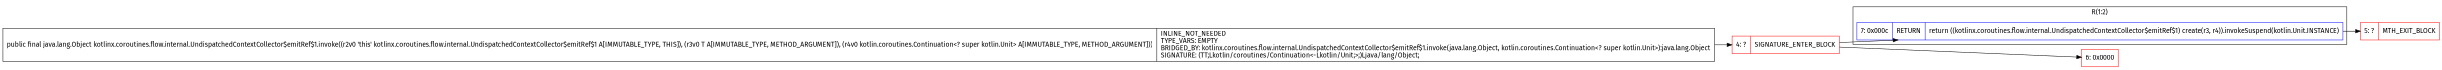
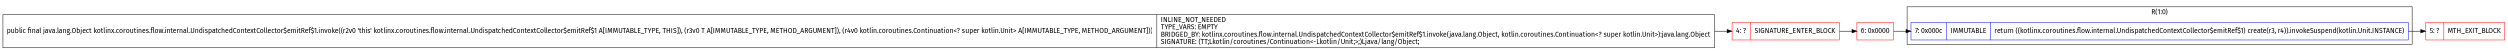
(2100, 12) -> (2160, 12)
(1909, 31) -> (1969, 31)
(1866, 41) -> (1900, 31)
